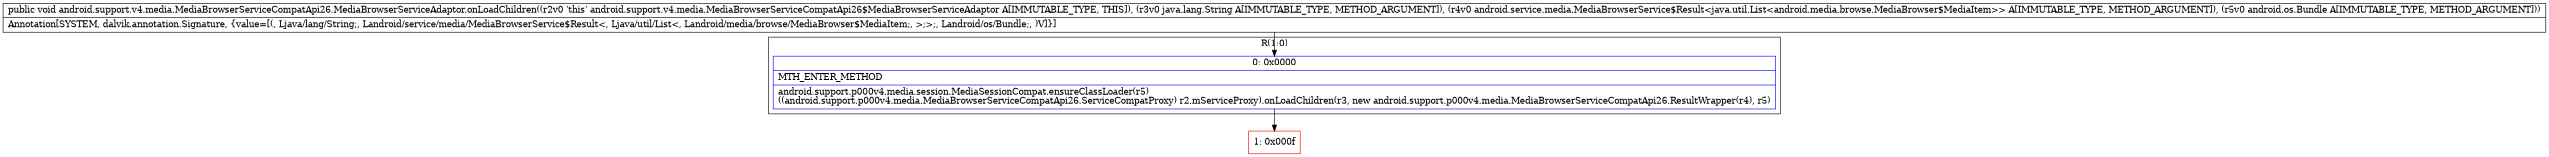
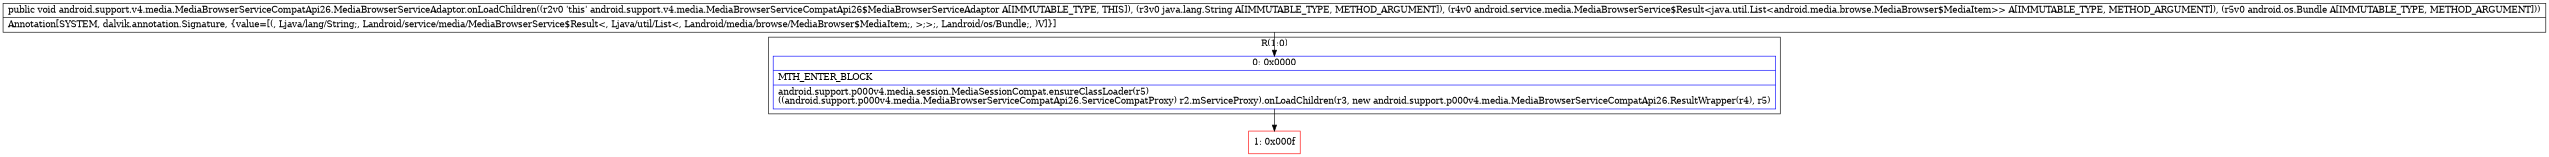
(830, 77) -> (825, 77)
